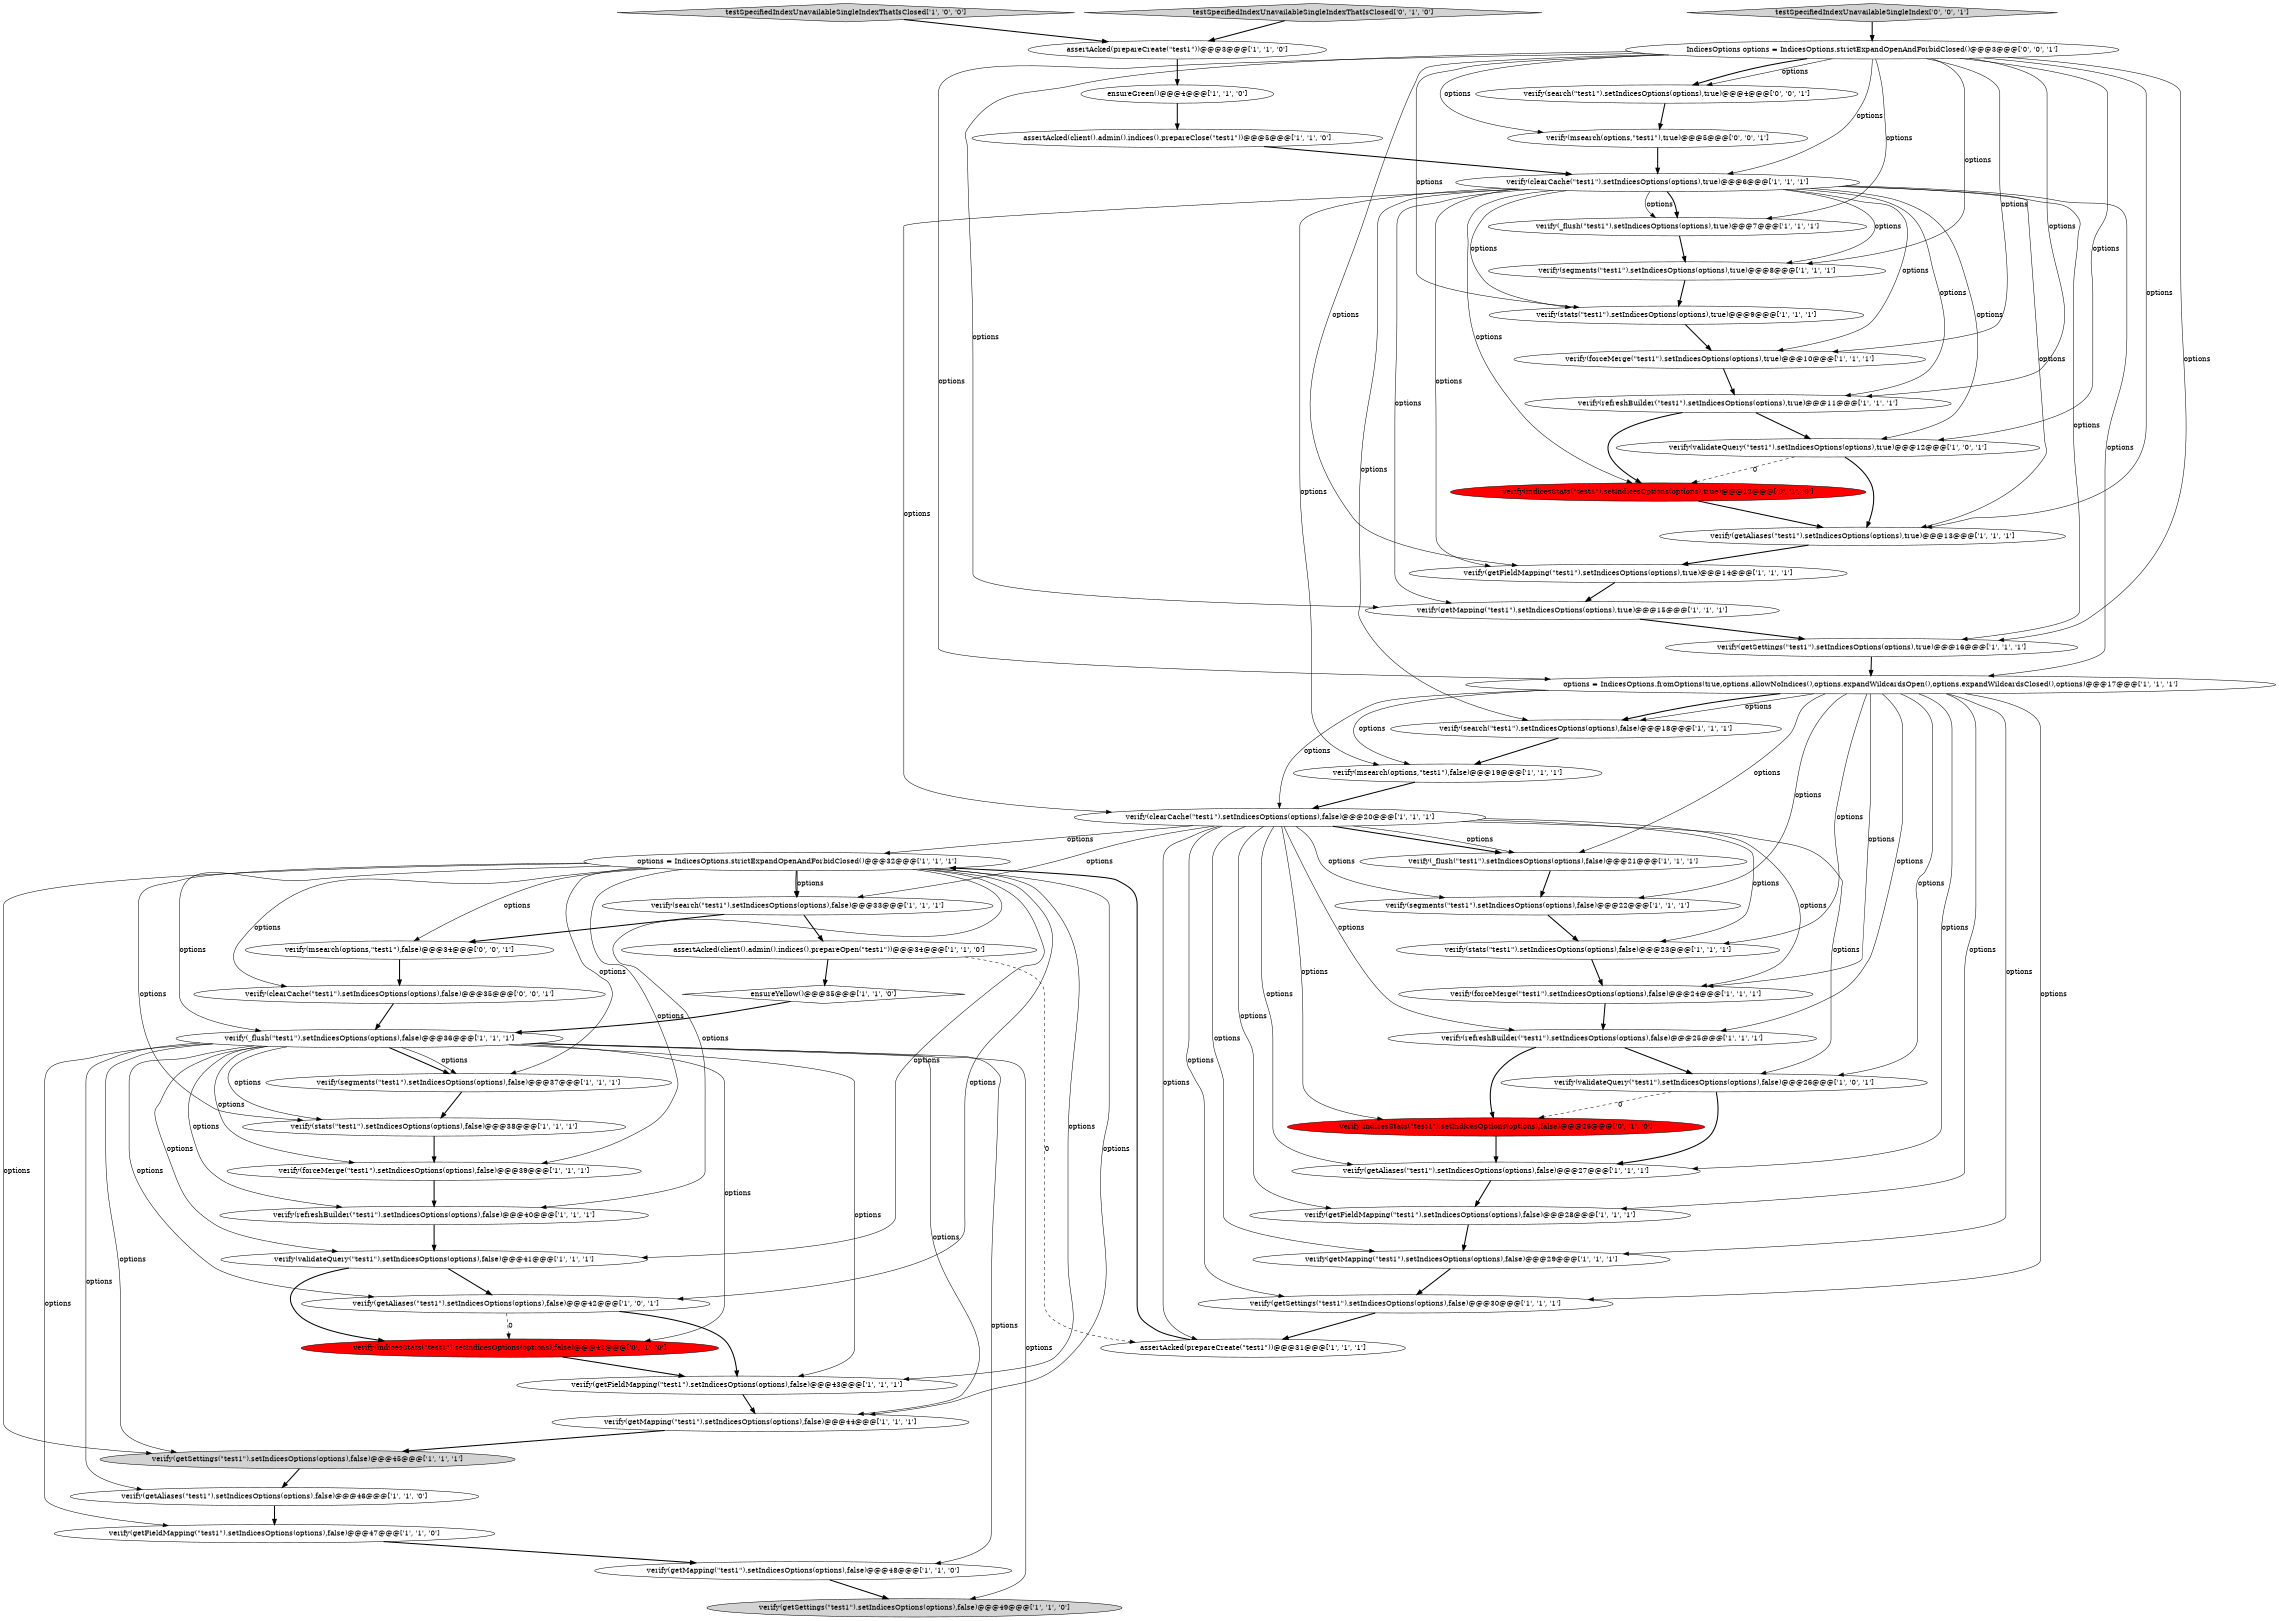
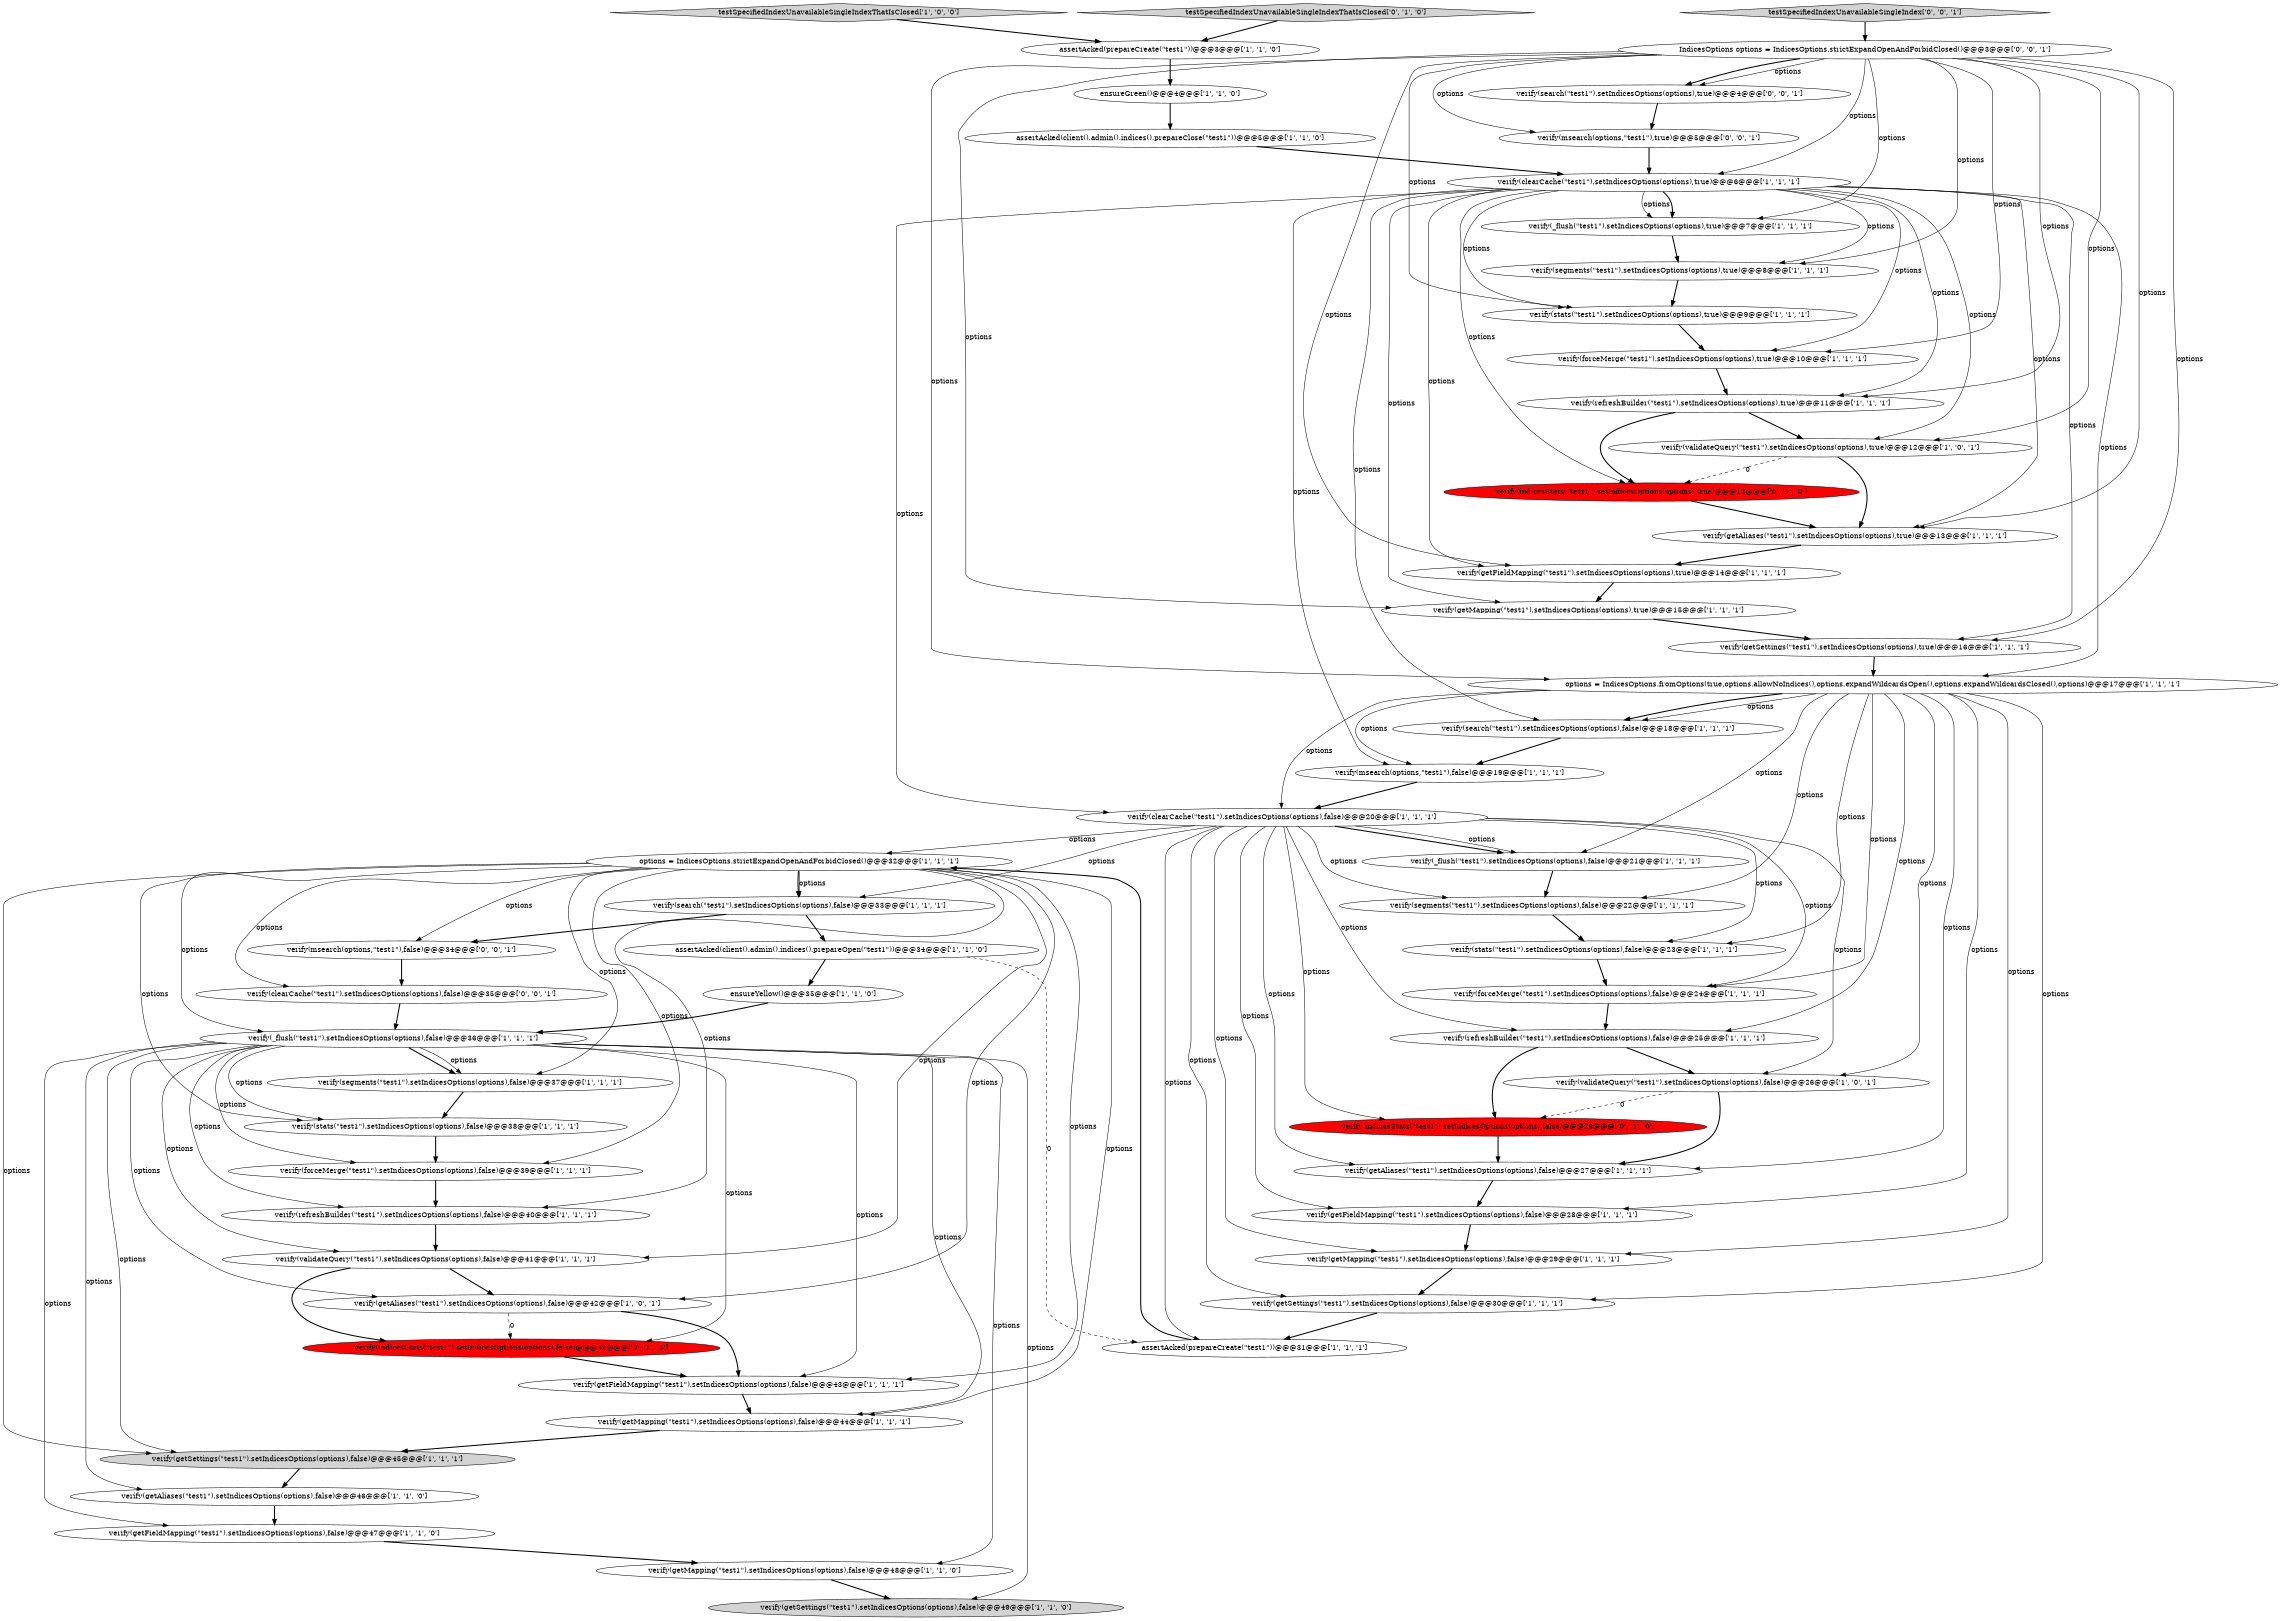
(824, 994) -> (803, 994)
